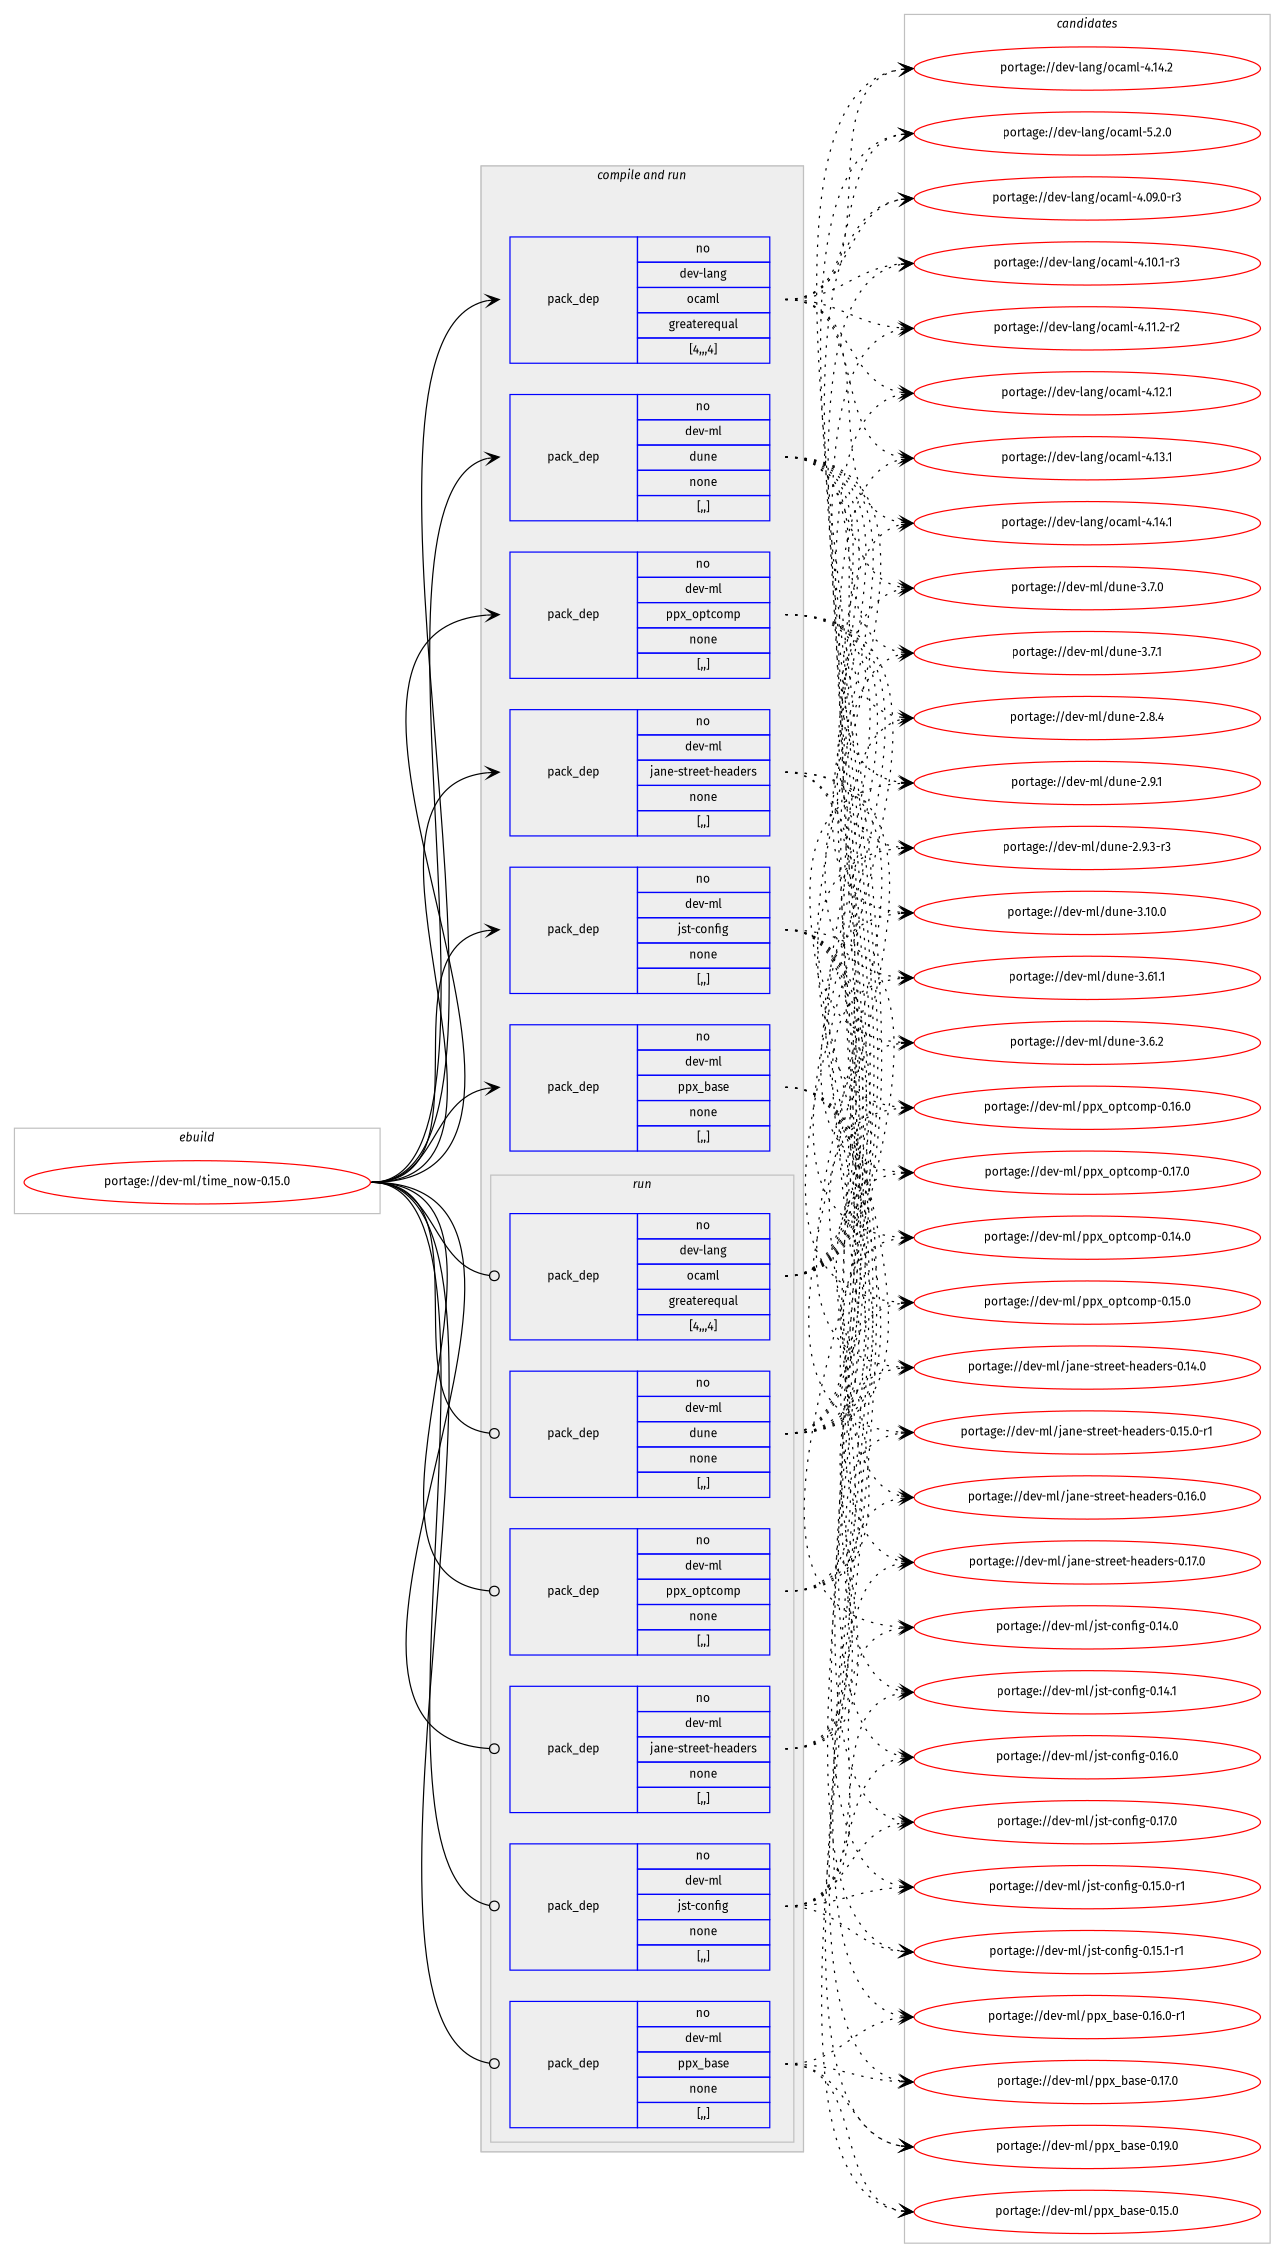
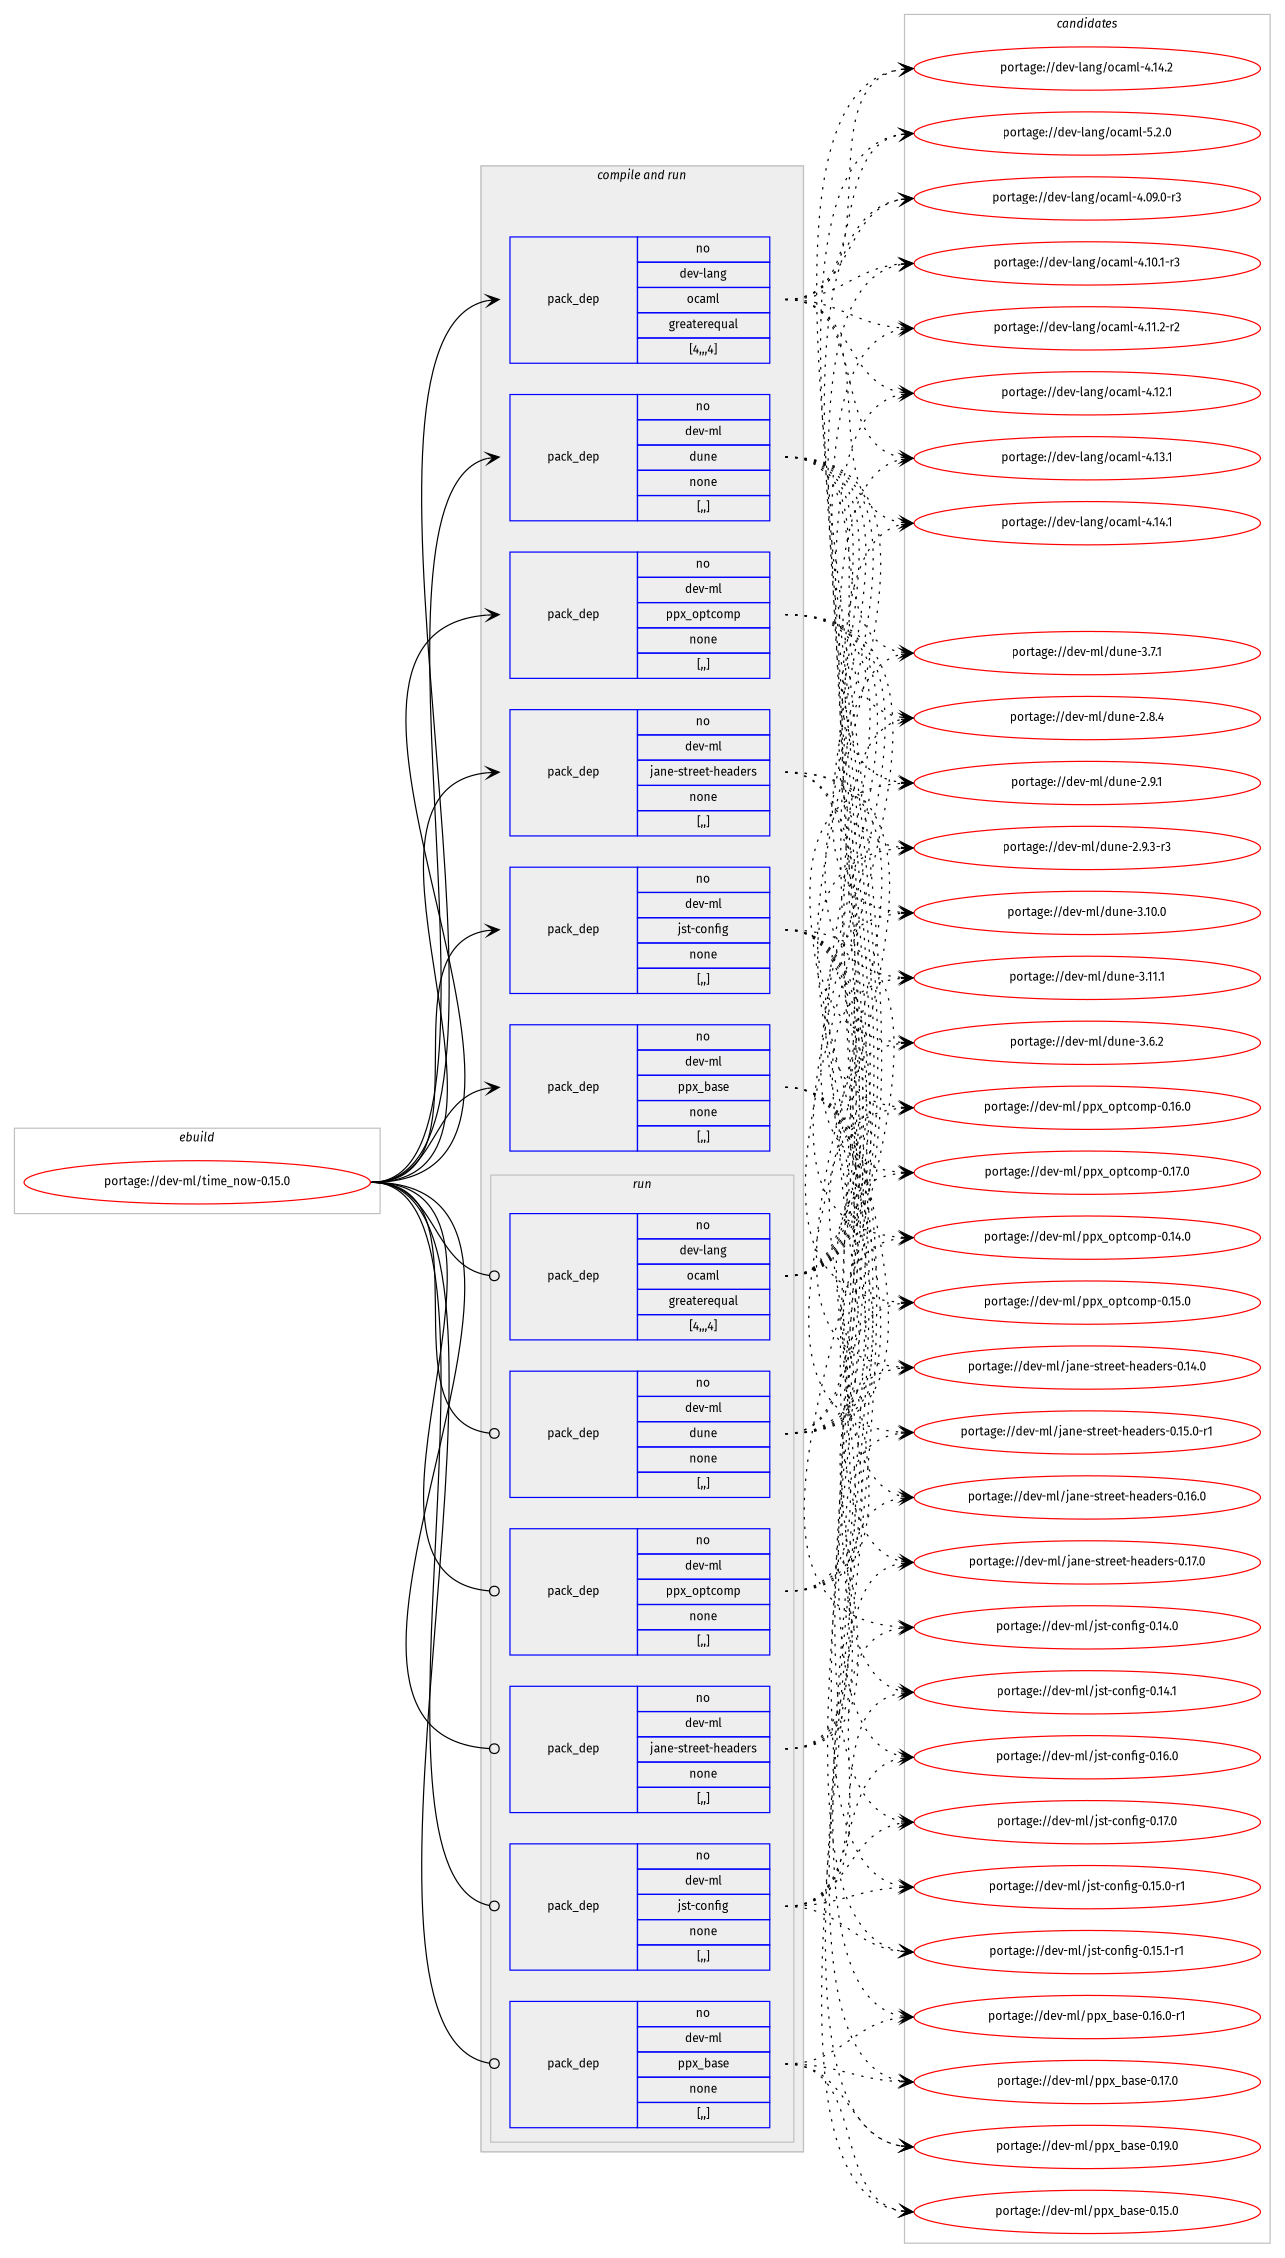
(1087, 588) -> none
(1087, 978) -> (1087, 978)
